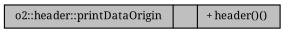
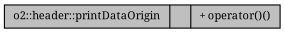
(237, 16) -> (235, 16)
